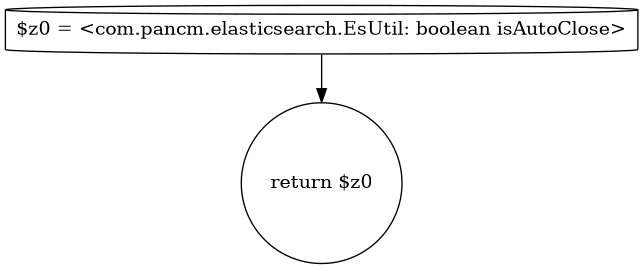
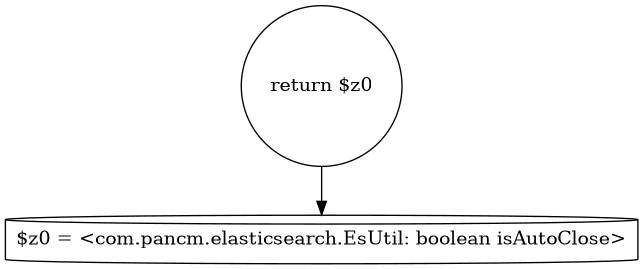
(322, 72) -> (322, 184)
